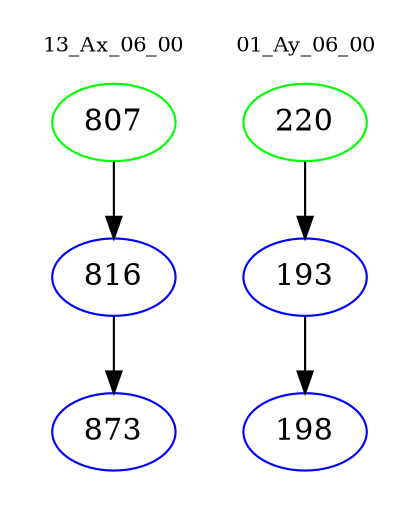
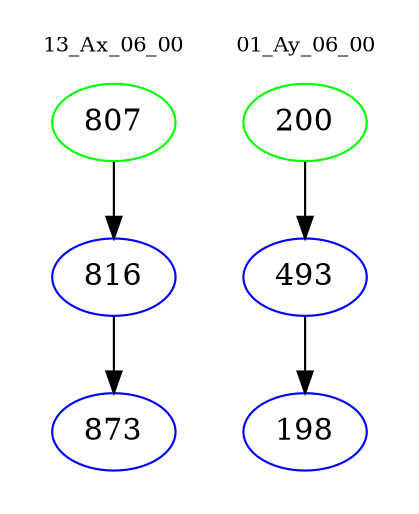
(305, 122) -> (305, 122)
(305, 277) -> (305, 277)
